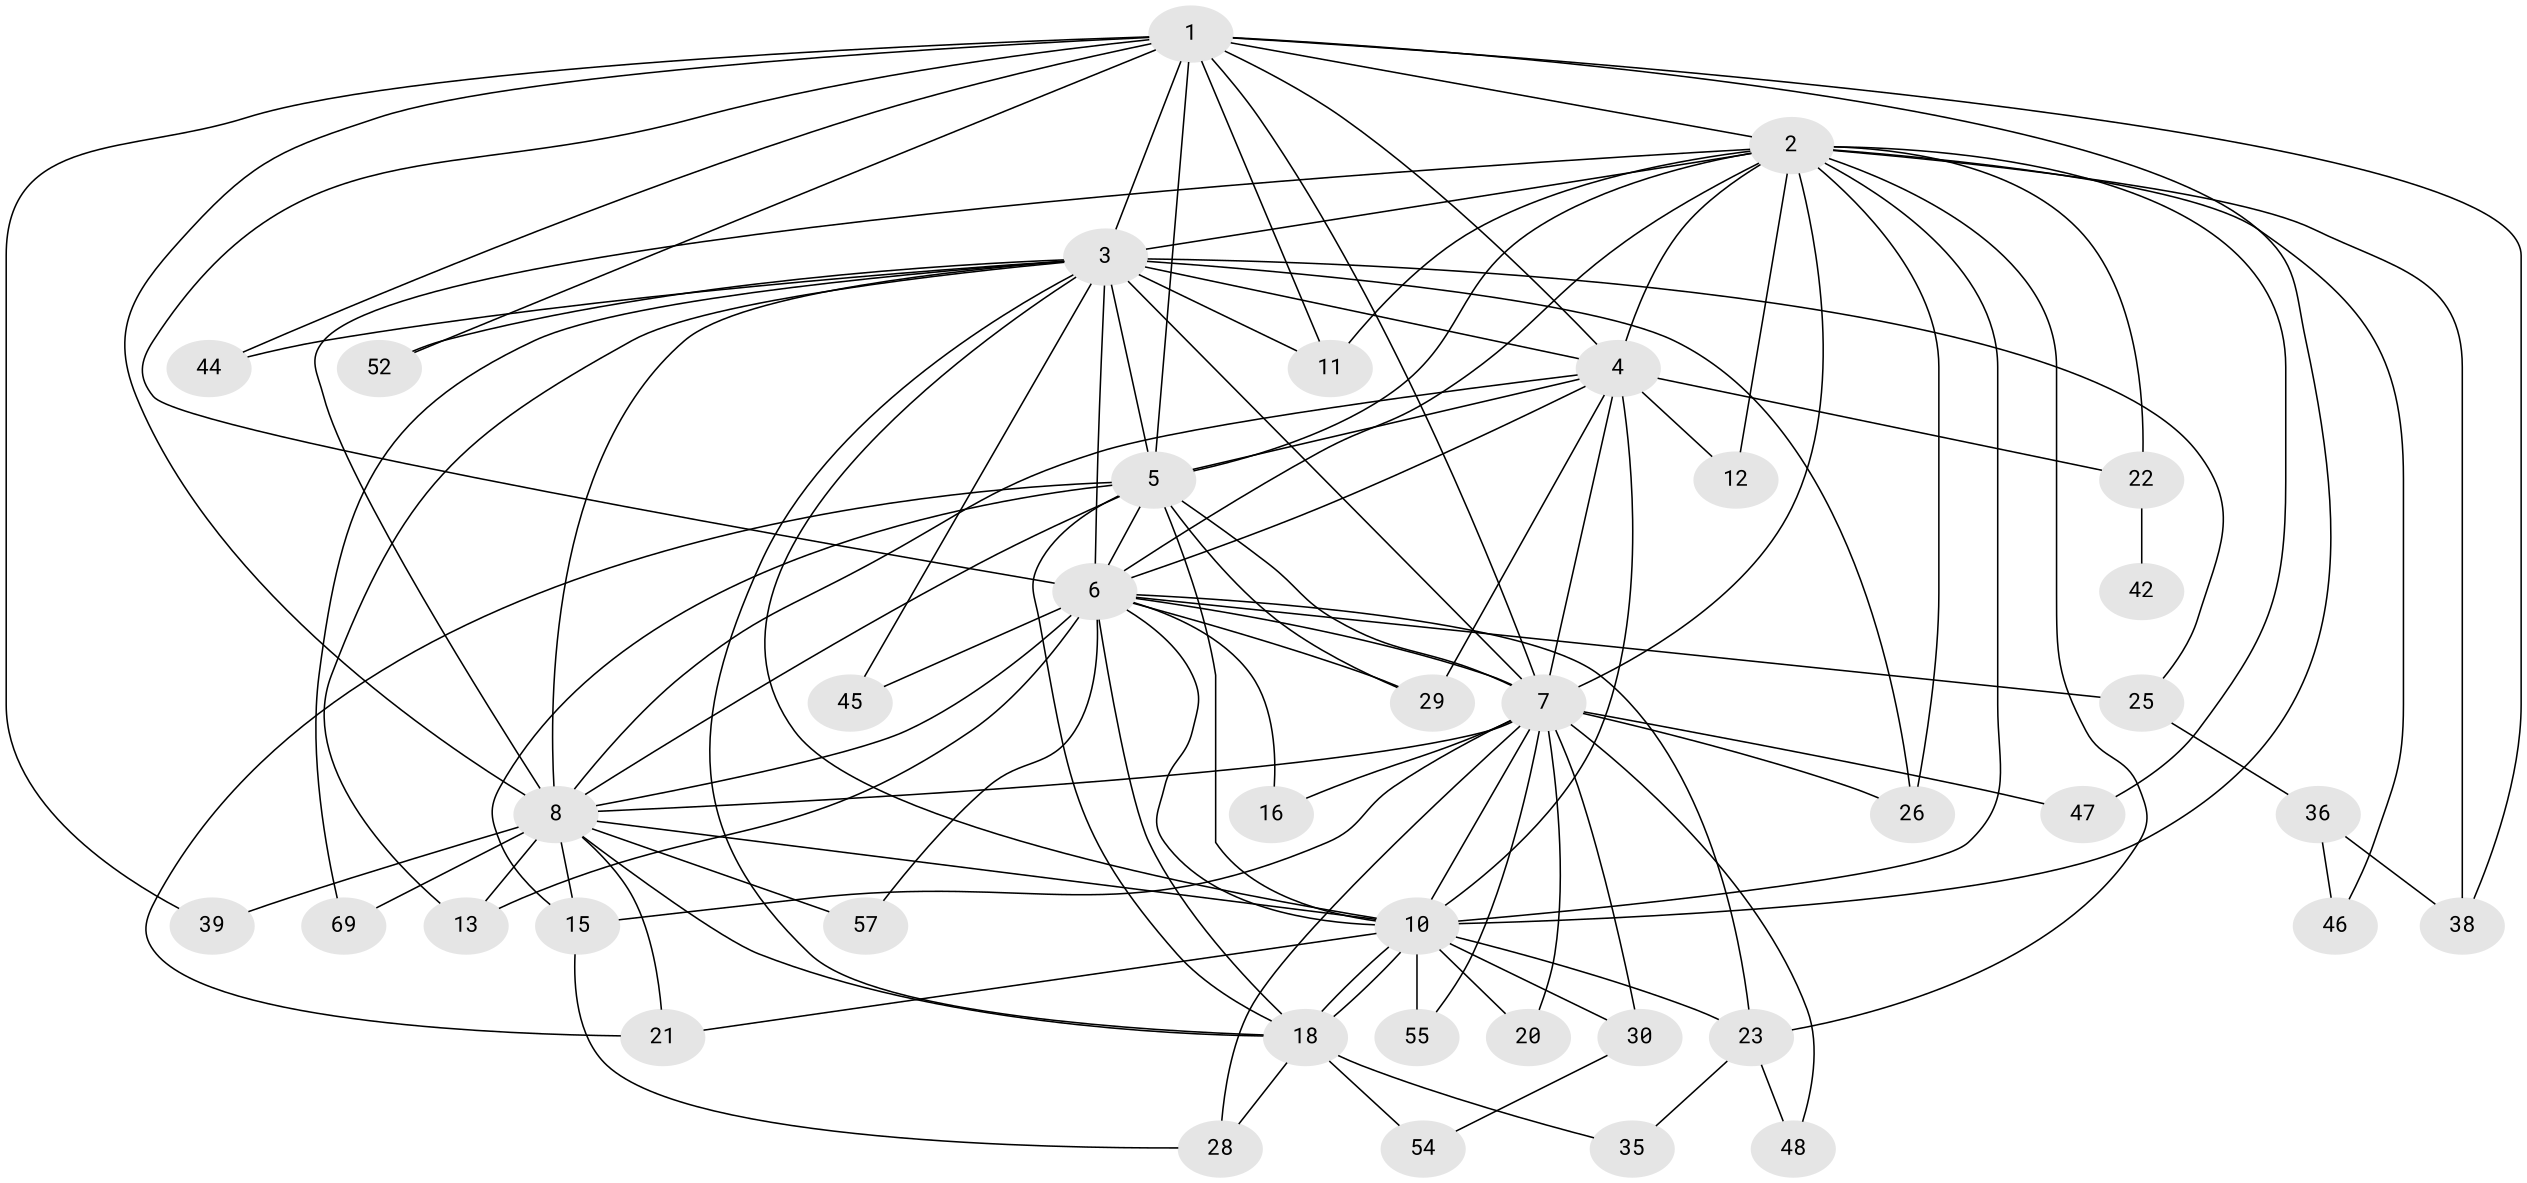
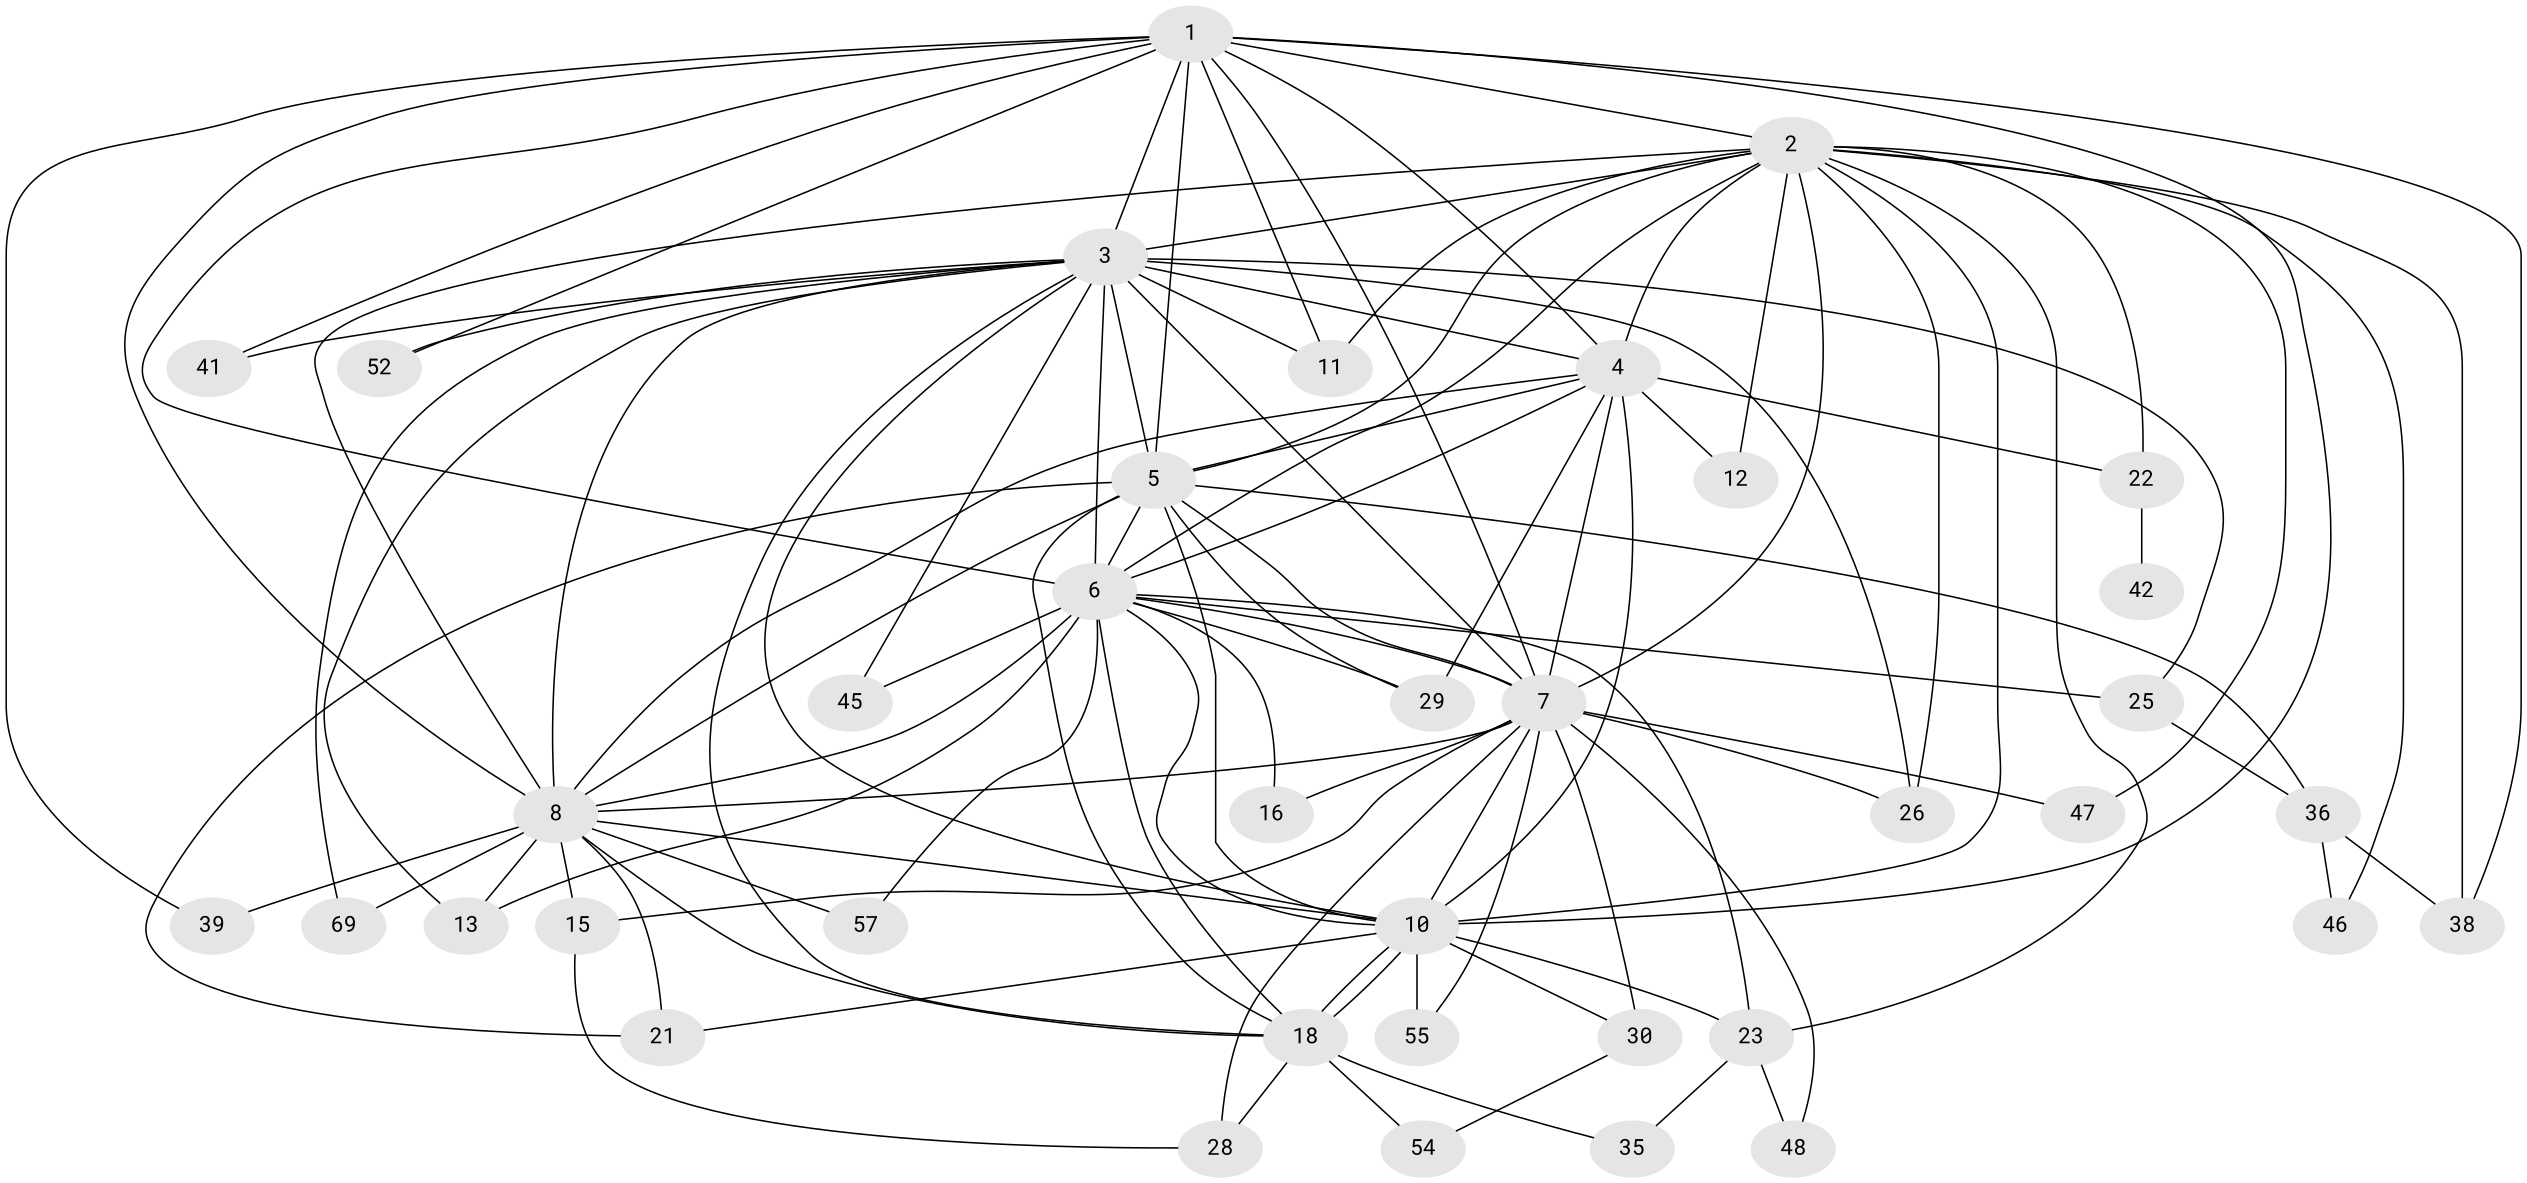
(209, 369) -> (209, 369)
(708, 600) -> (1780, 564)
(1528, 1038) -> none
